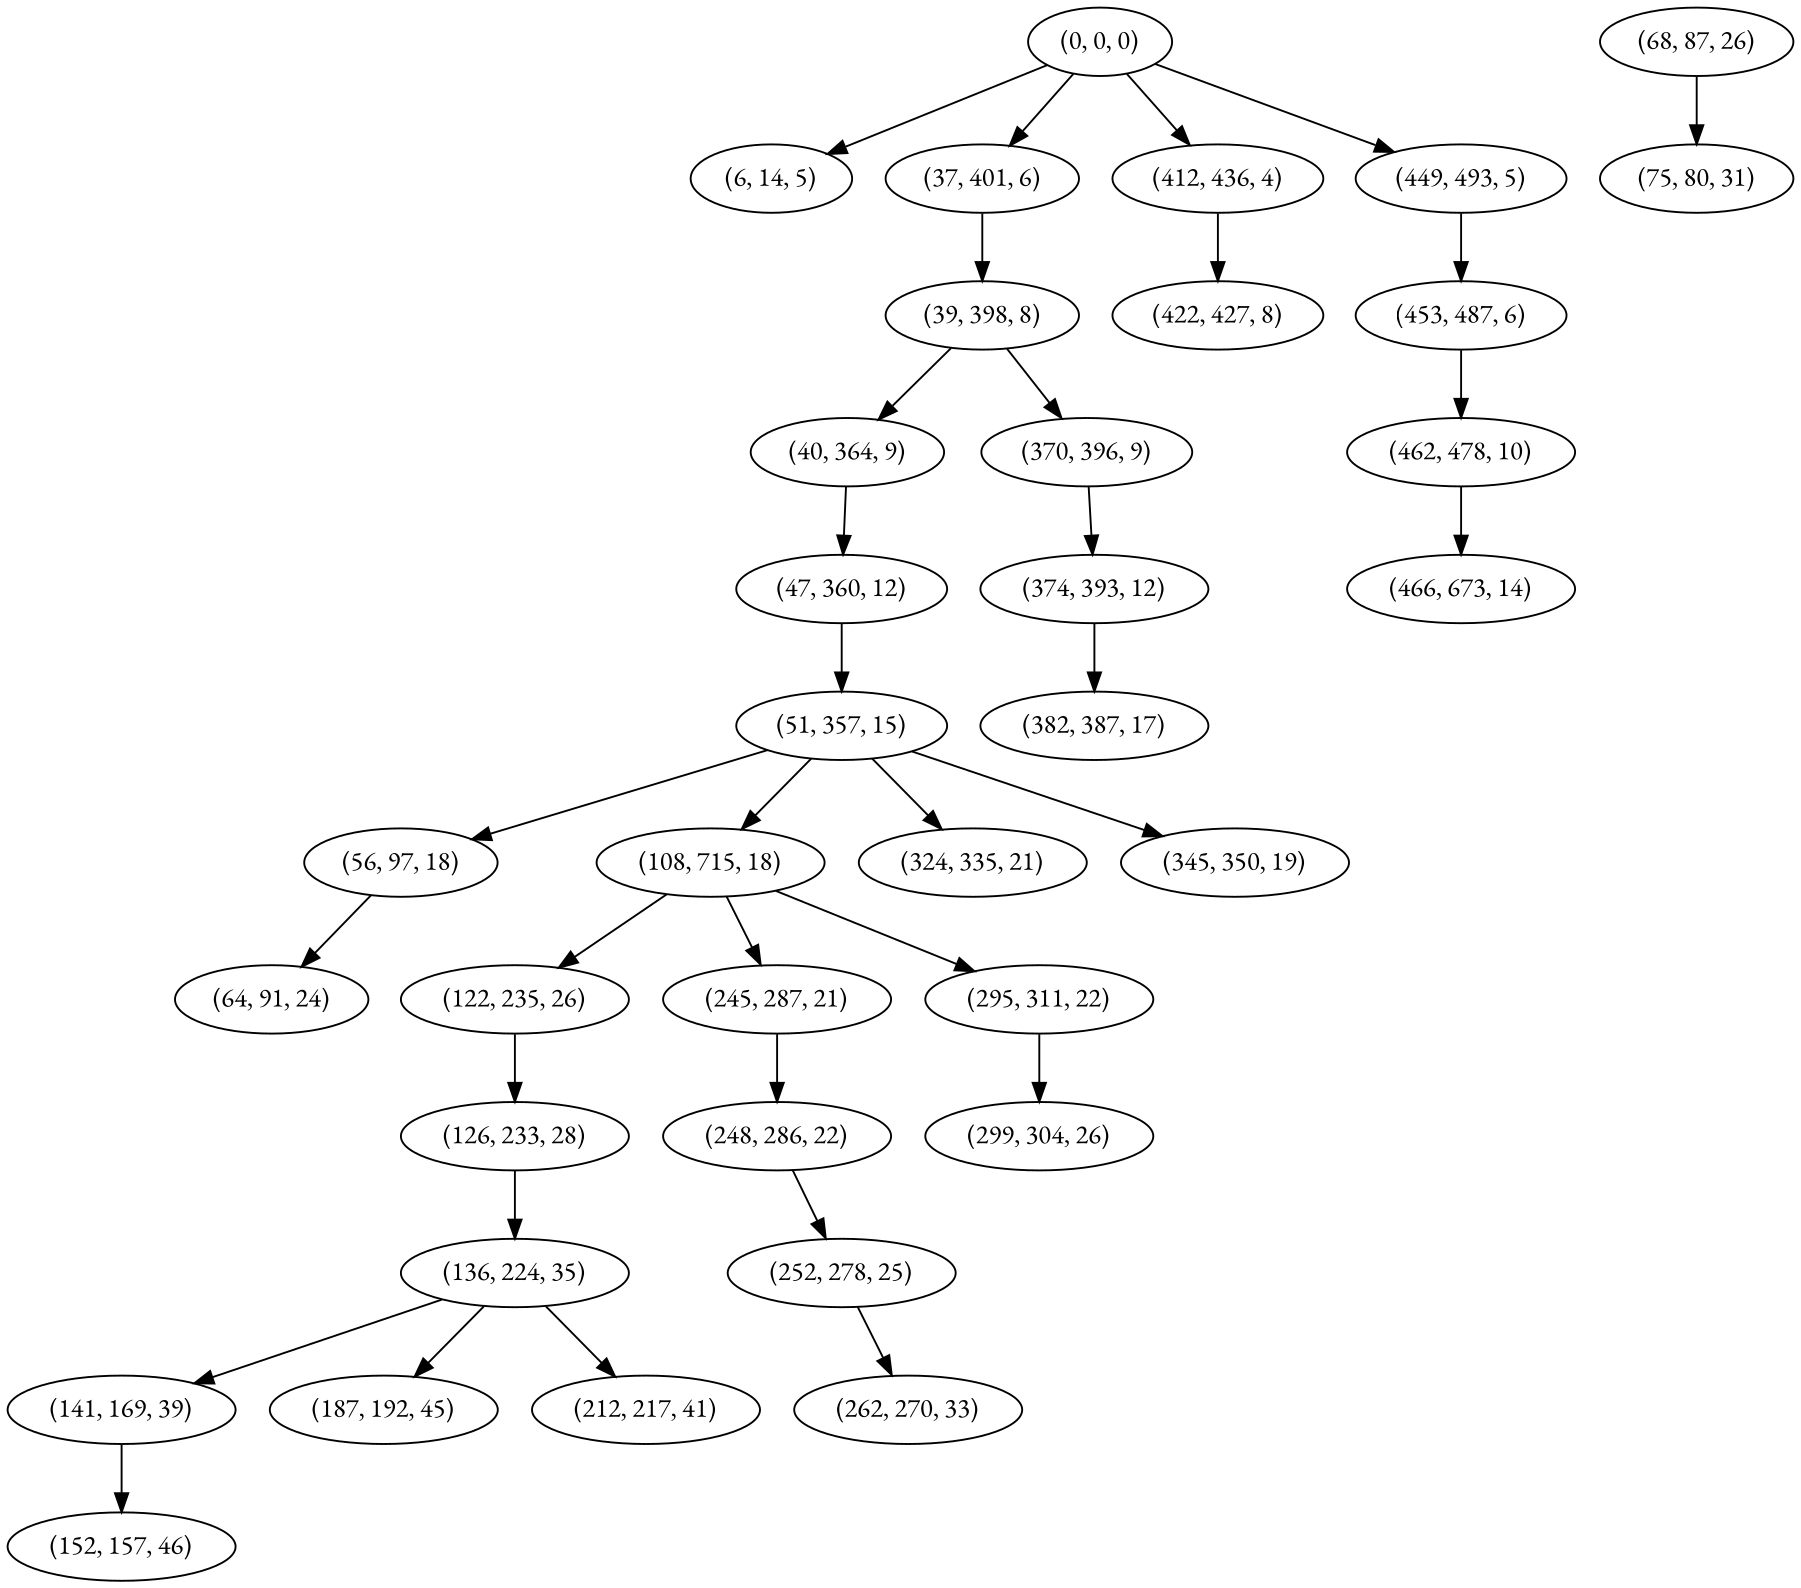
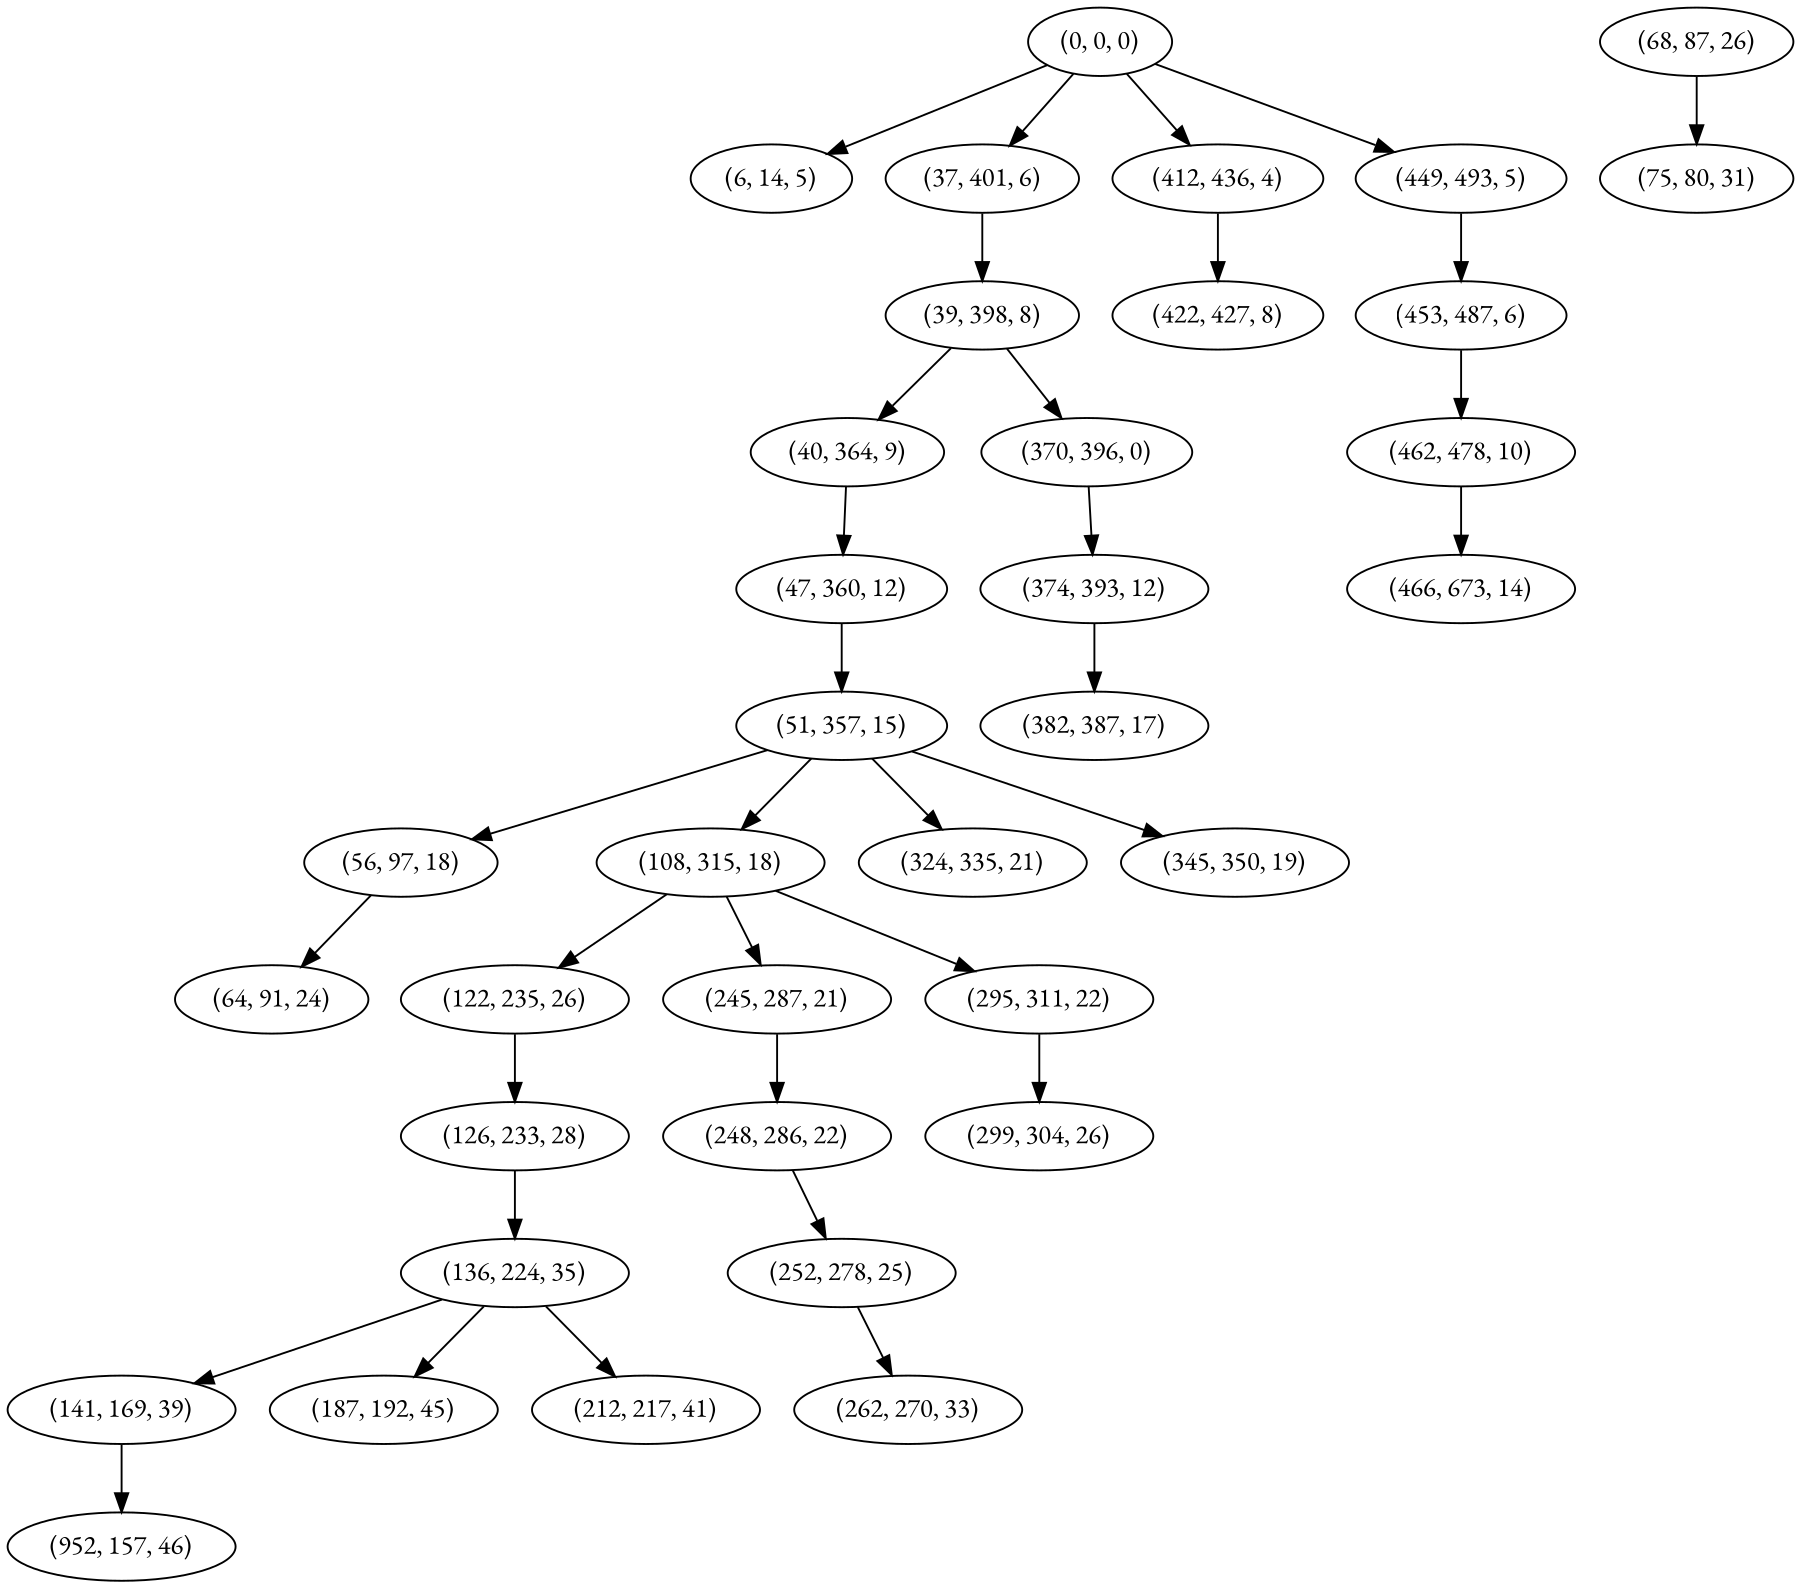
(1087, 452) -> (1087, 452)
(711, 863) -> (711, 863)
(122, 1547) -> (122, 1547)
